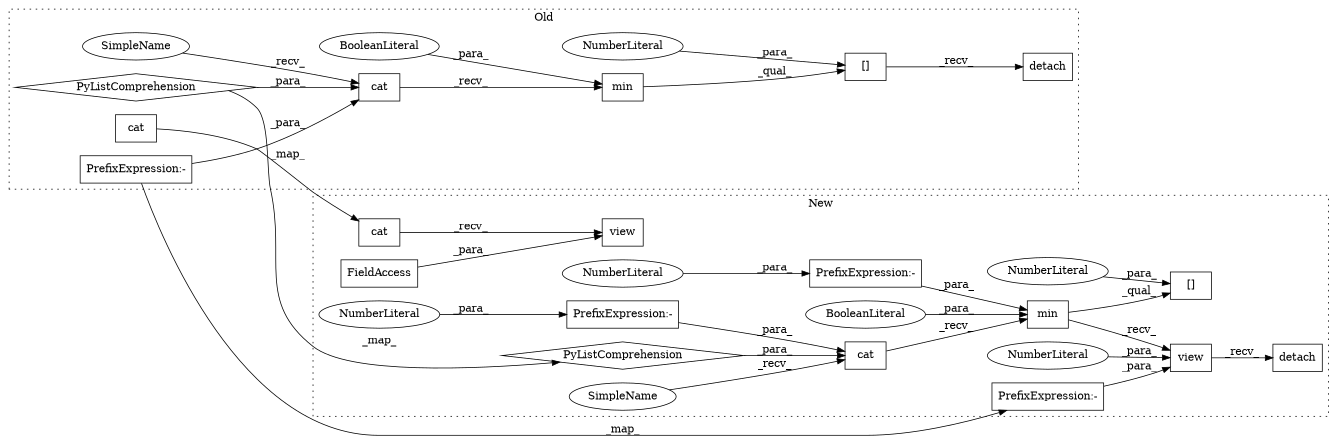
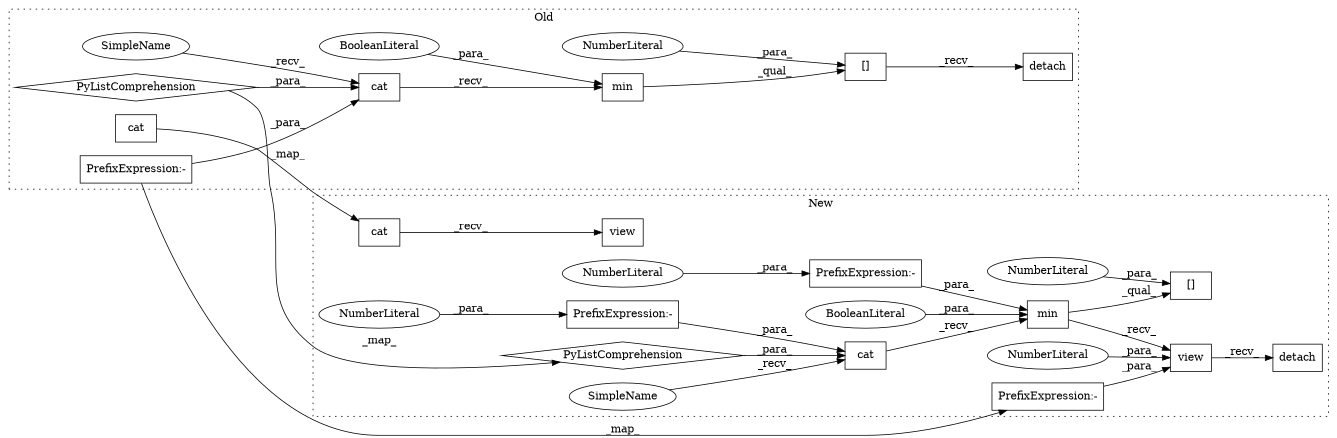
(379, 274) -> none
